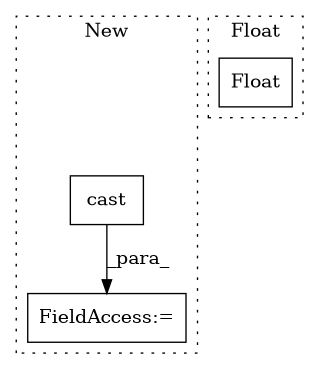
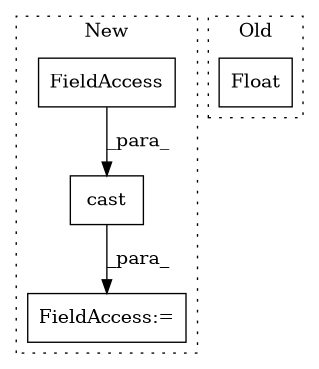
(256, 32) -> (256, 32)
none -> (107, 83)
